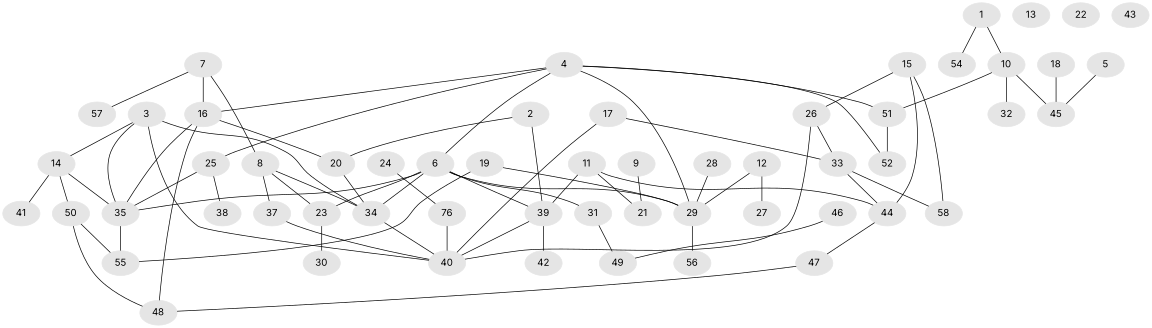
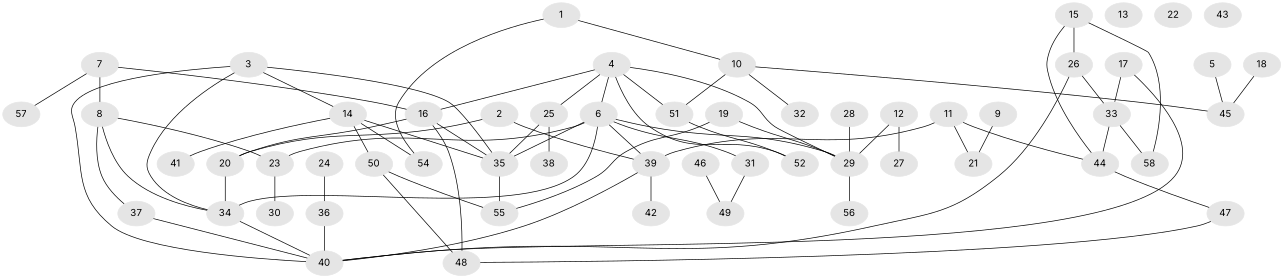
none -> (392, 143)
(447, 214) -> (324, 214)
